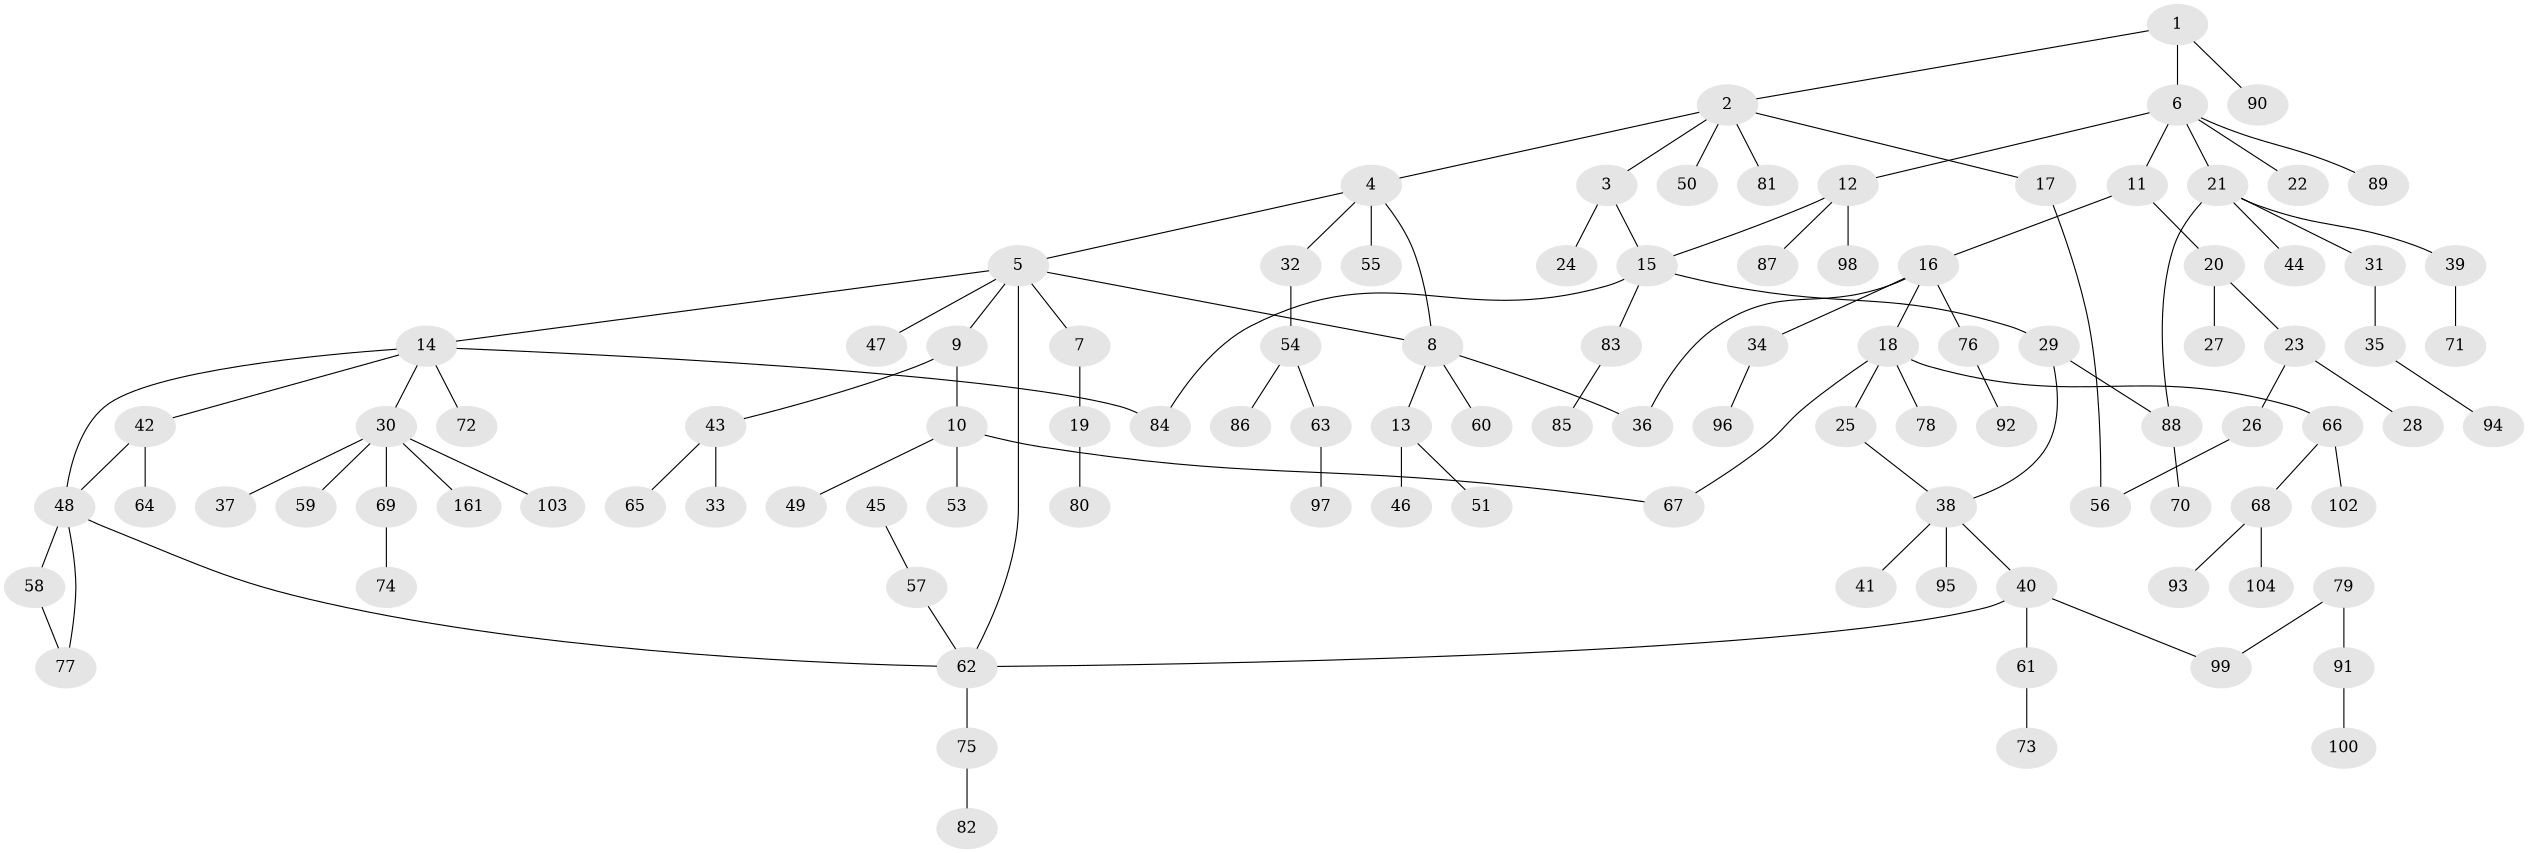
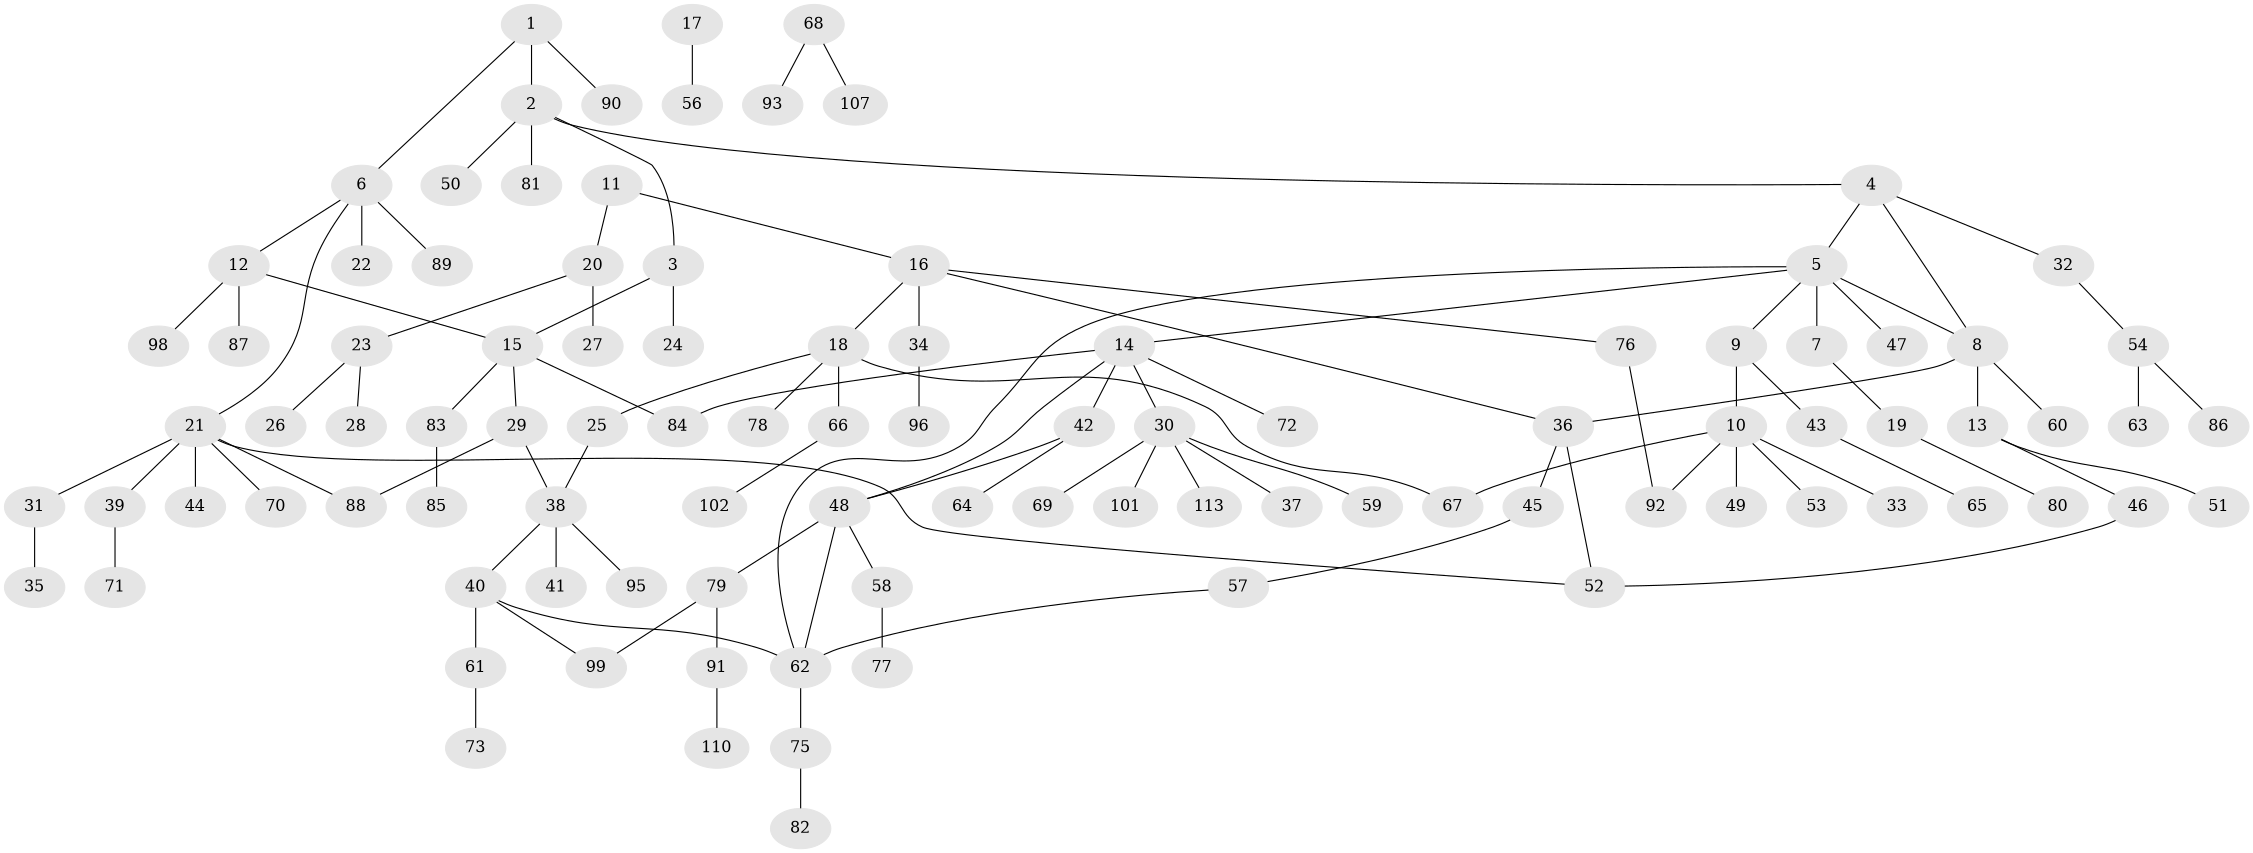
(1887, 145) -> none
(2157, 145) -> none
(1371, 266) -> none
(2494, 427) -> none
(2175, 459) -> (235, 467)
none -> (1550, 461)
(2184, 463) -> none
(716, 467) -> (1817, 467)
none -> (1696, 467)
(2297, 467) -> none
(469, 507) -> (1126, 507)
(553, 507) -> (1209, 507)
(1321, 507) -> none
(76, 587) -> (786, 542)
(386, 587) -> none
none -> (1595, 587)
(2261, 587) -> (855, 105)
(2344, 748) -> (717, 748)
